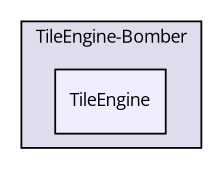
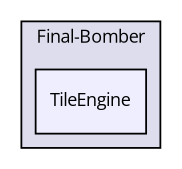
(111, 38) -> (91, 38)
